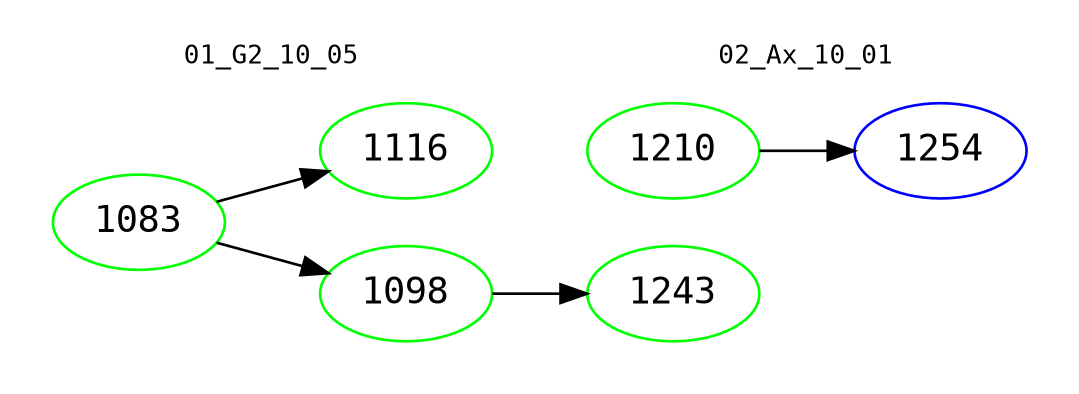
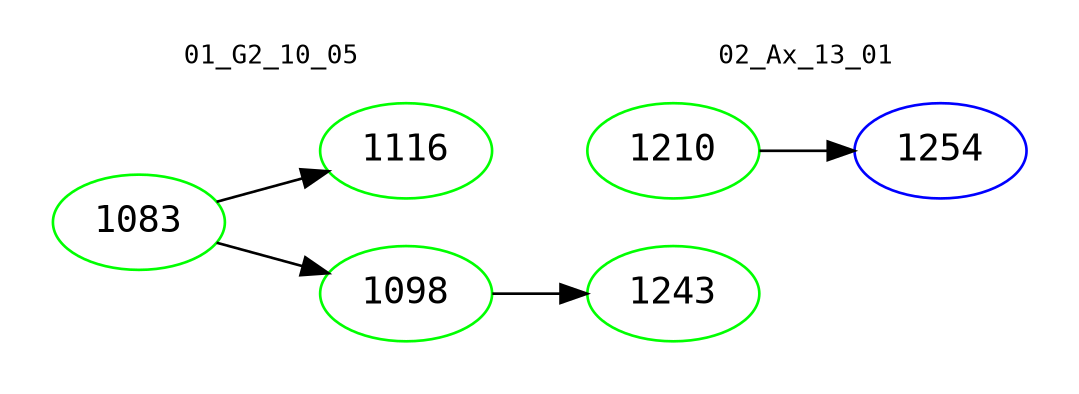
(807, 57) -> (807, 57)
